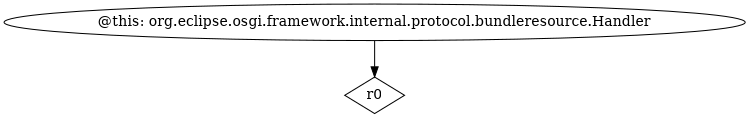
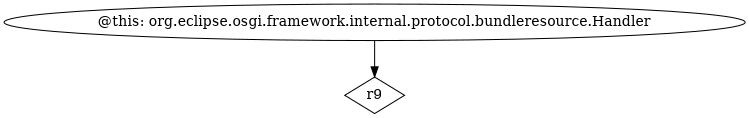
(375, 95) -> (375, 95)
